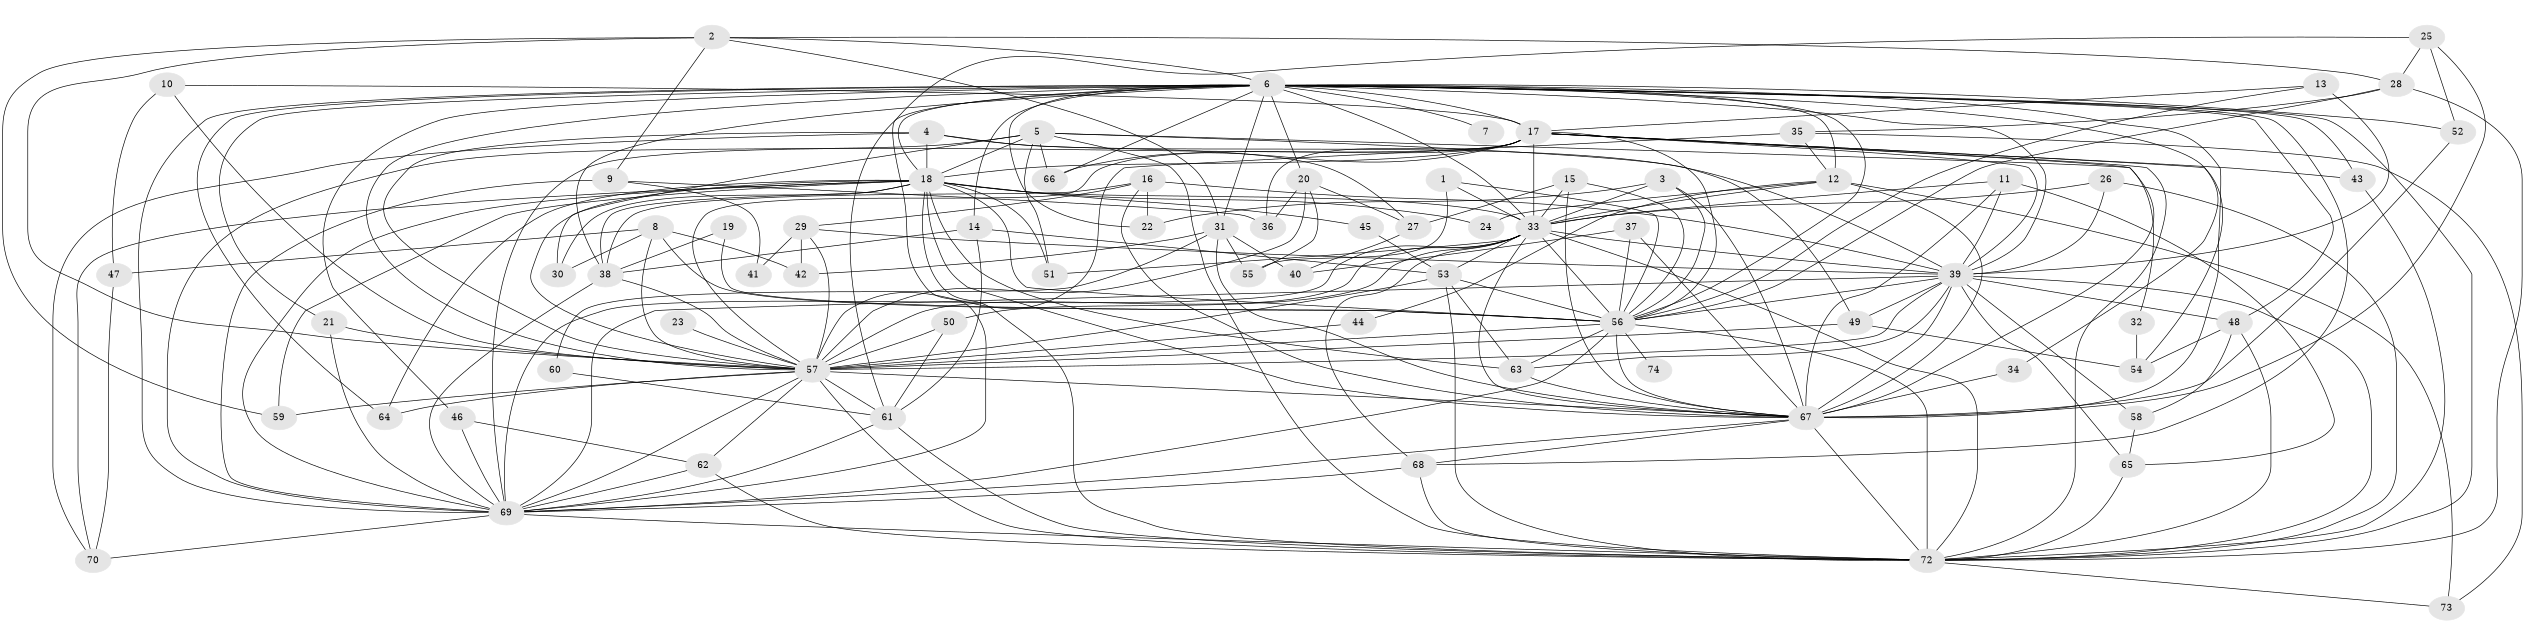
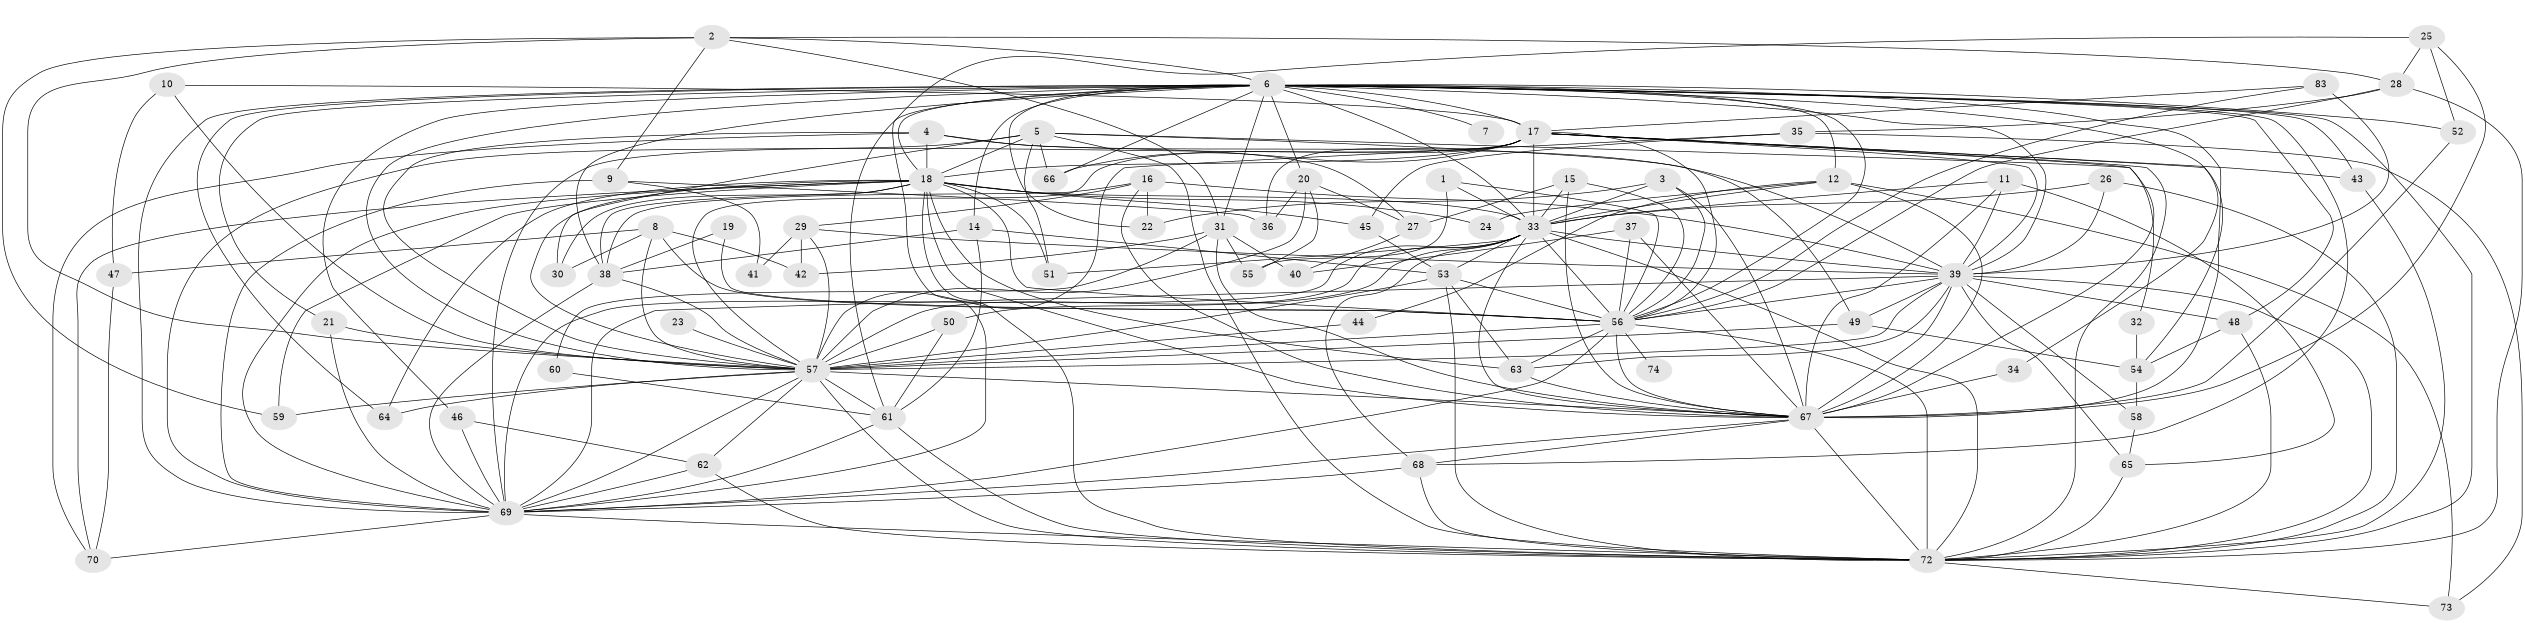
(2321, 85) -> (2321, 85)
(1819, 160) -> (1479, 157)
(2215, 369) -> (2137, 394)
